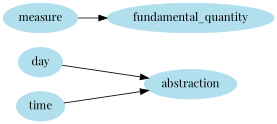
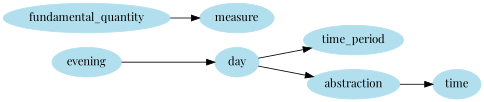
(88, 18) -> (181, 18)
none -> (354, 40)
none -> (87, 62)
(102, 97) -> (412, 84)
